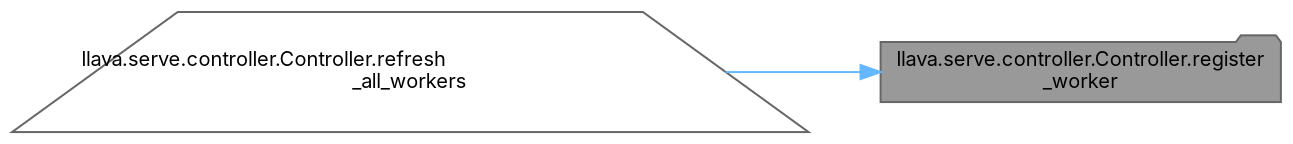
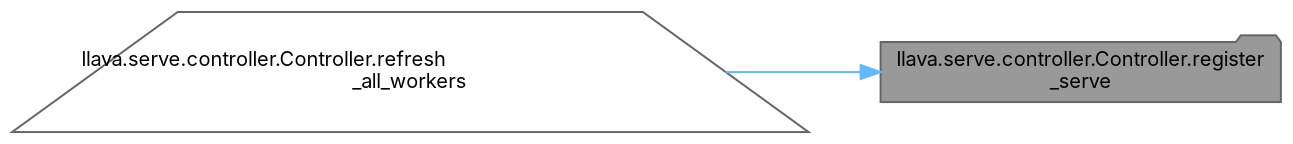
(1081, 72) -> (1081, 72)
